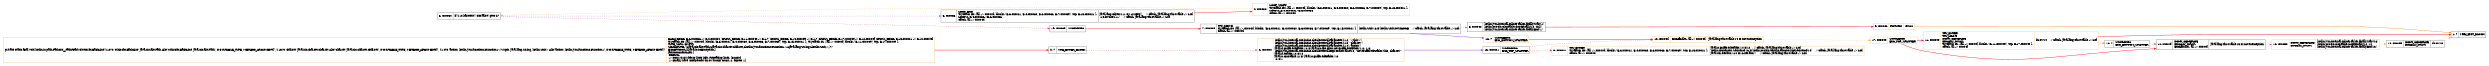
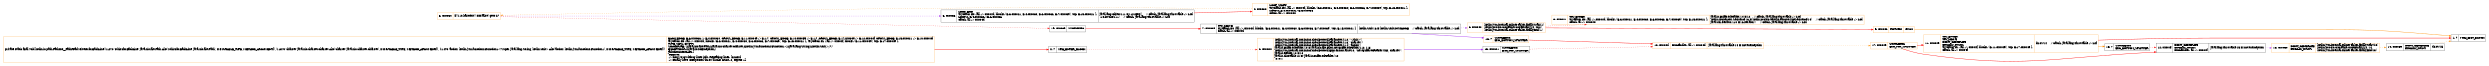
(469, 16) -> (469, 16)
(1506, 27) -> (1506, 28)
(1540, 50) -> (1565, 25)
